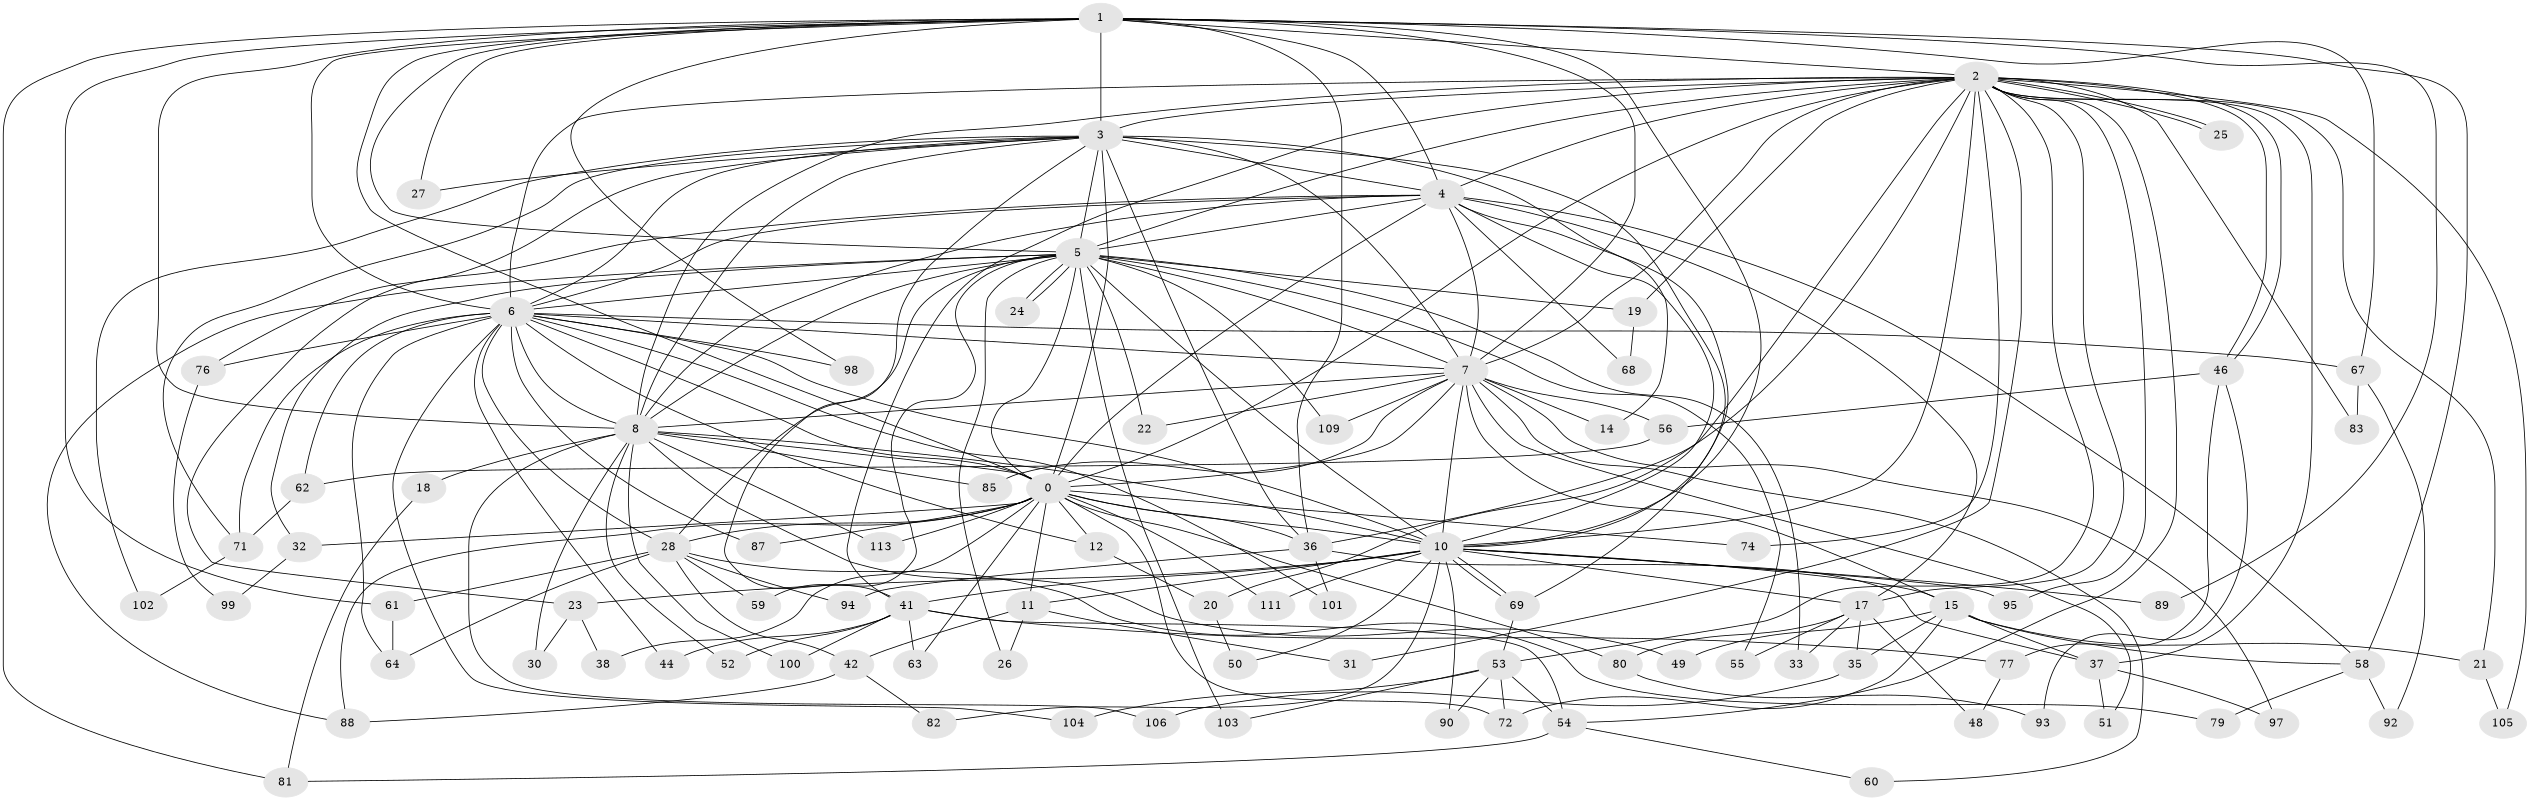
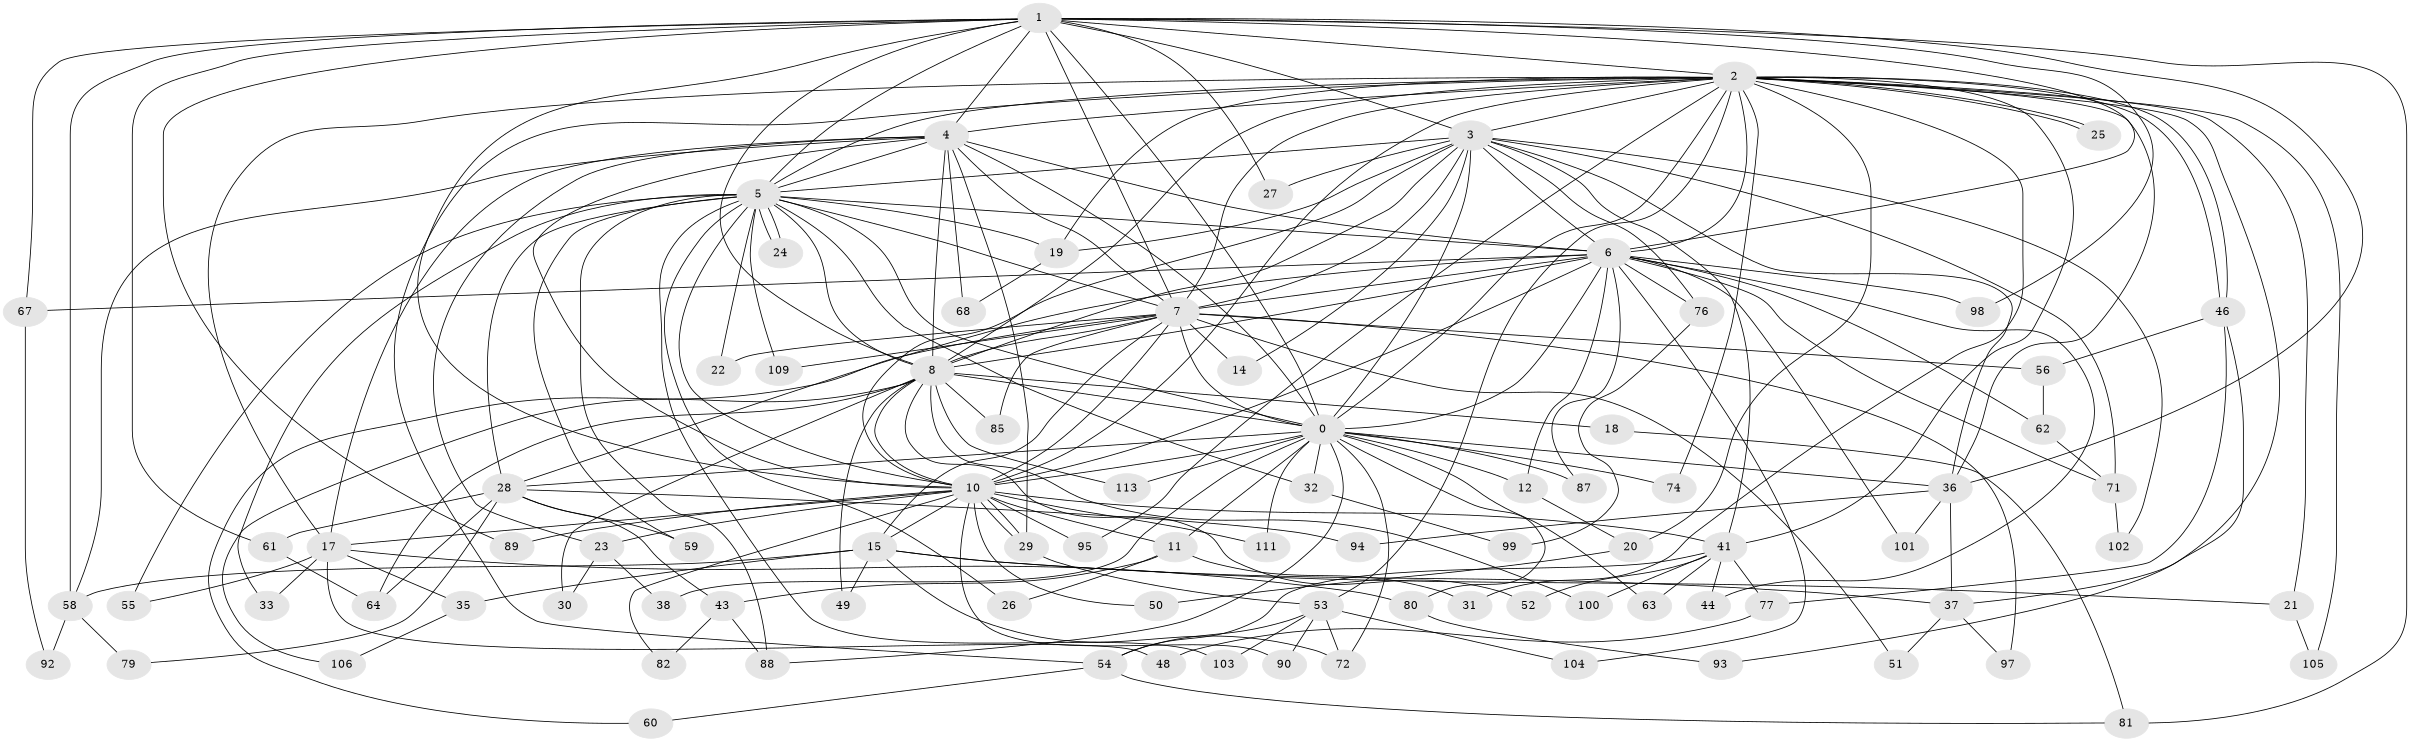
(1279, 166) -> (1262, 219)
(2357, 430) -> none
(353, 448) -> (615, 422)
(1517, 606) -> (1027, 547)
(852, 665) -> (723, 606)
